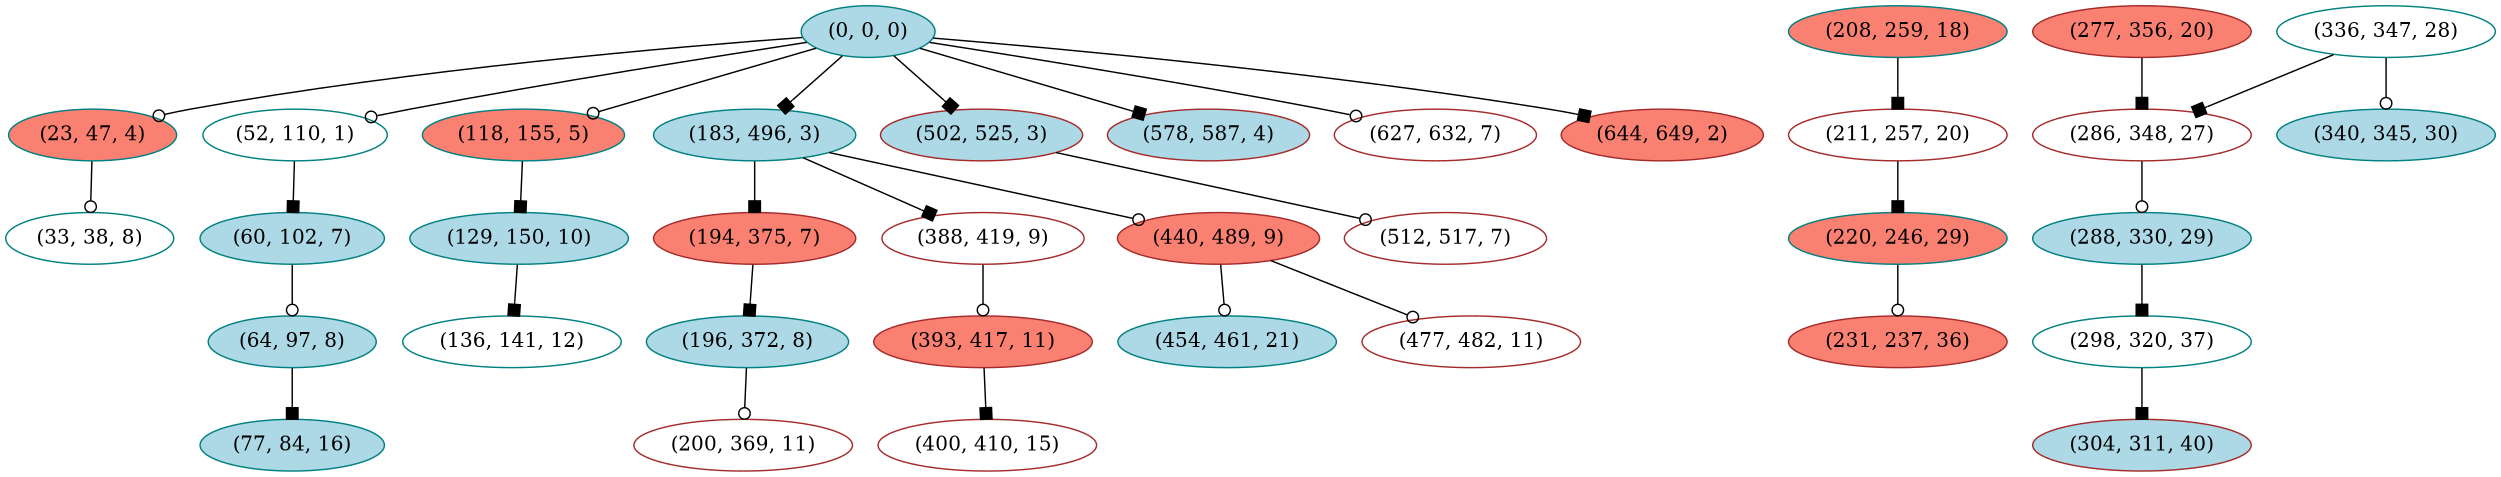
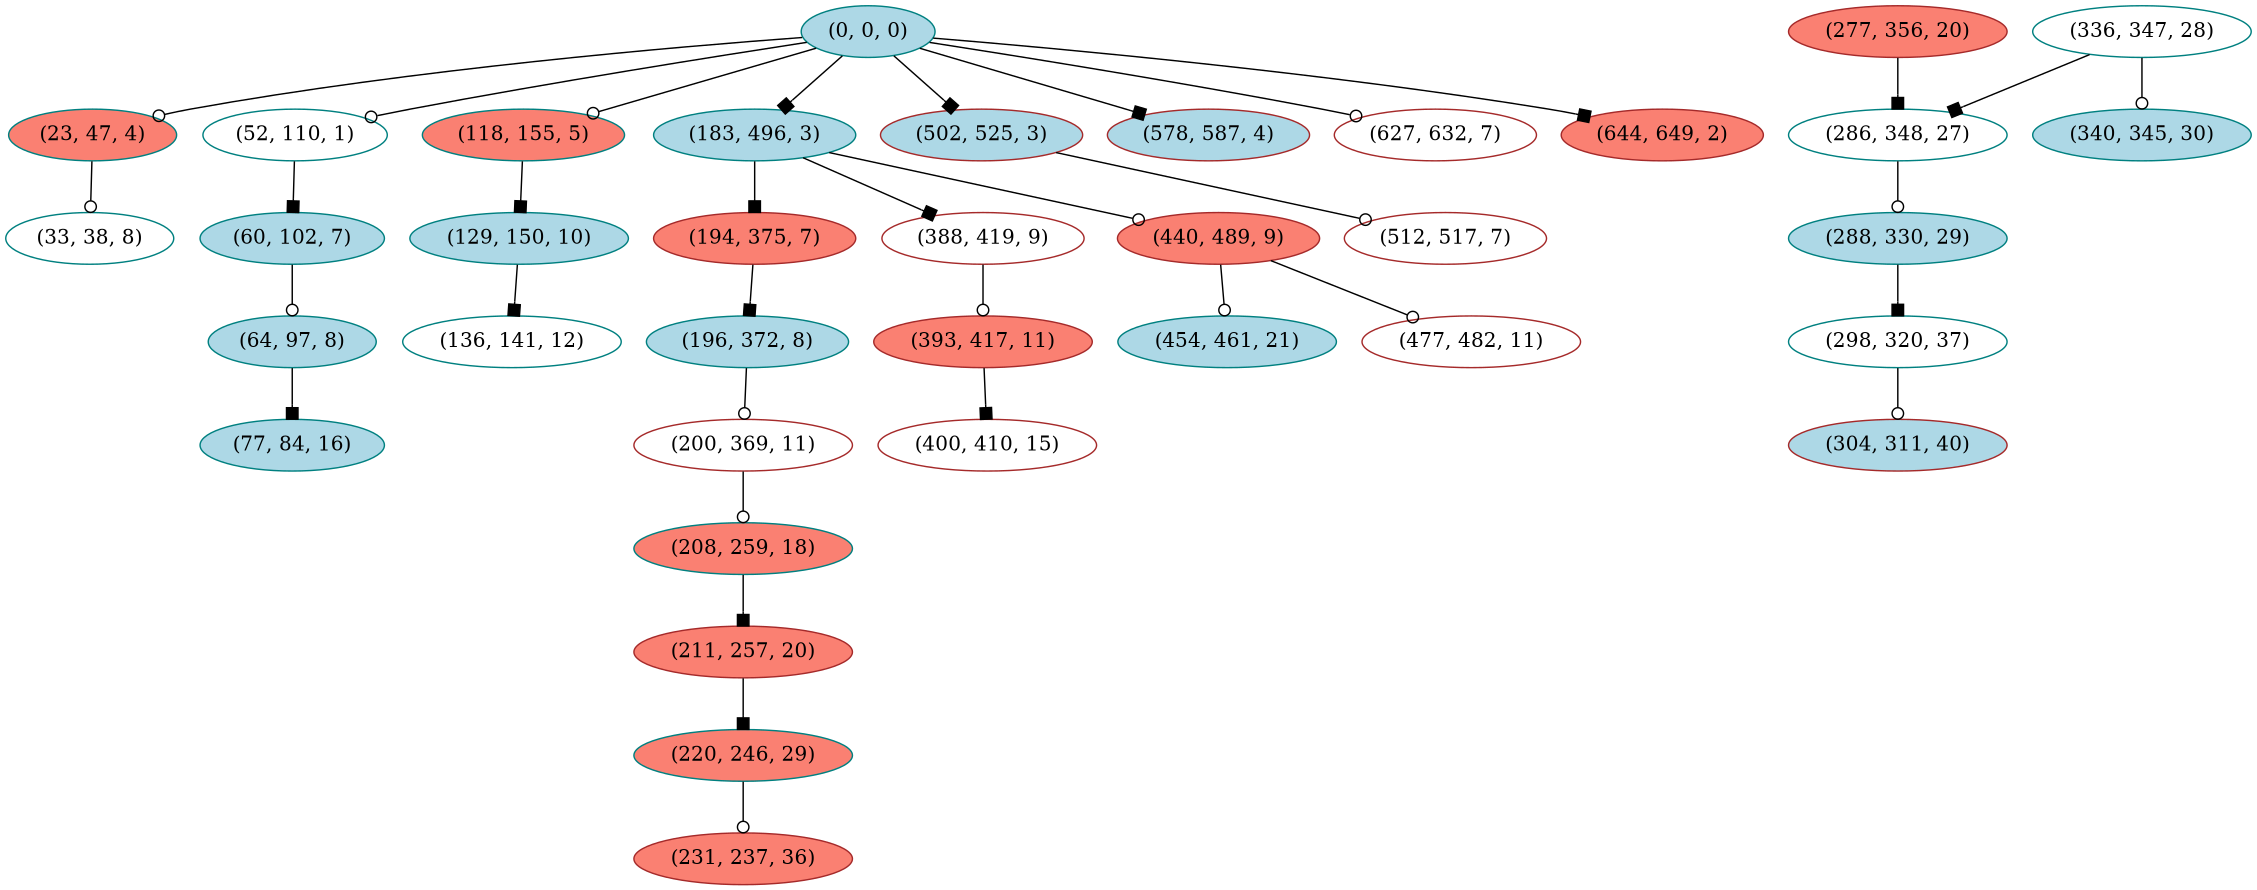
(1898, 135) -> (743, 652)
(2142, 135) -> (1898, 135)
(2142, 386) -> (1898, 388)
none -> (743, 491)
